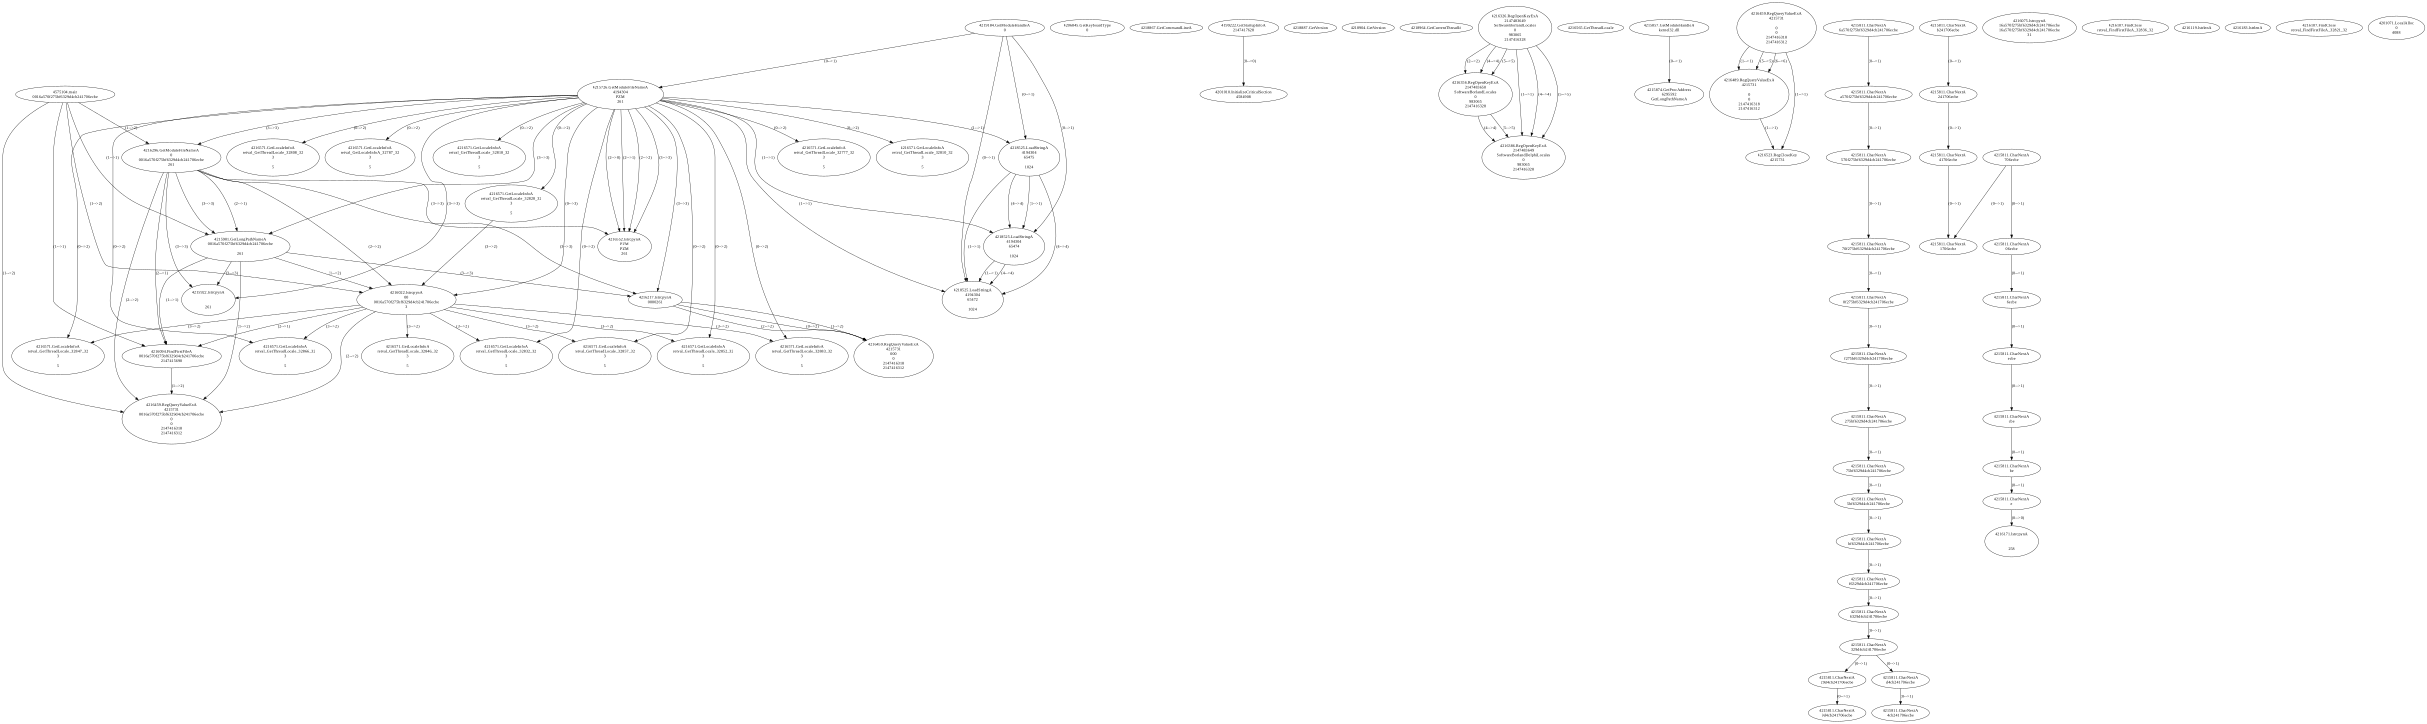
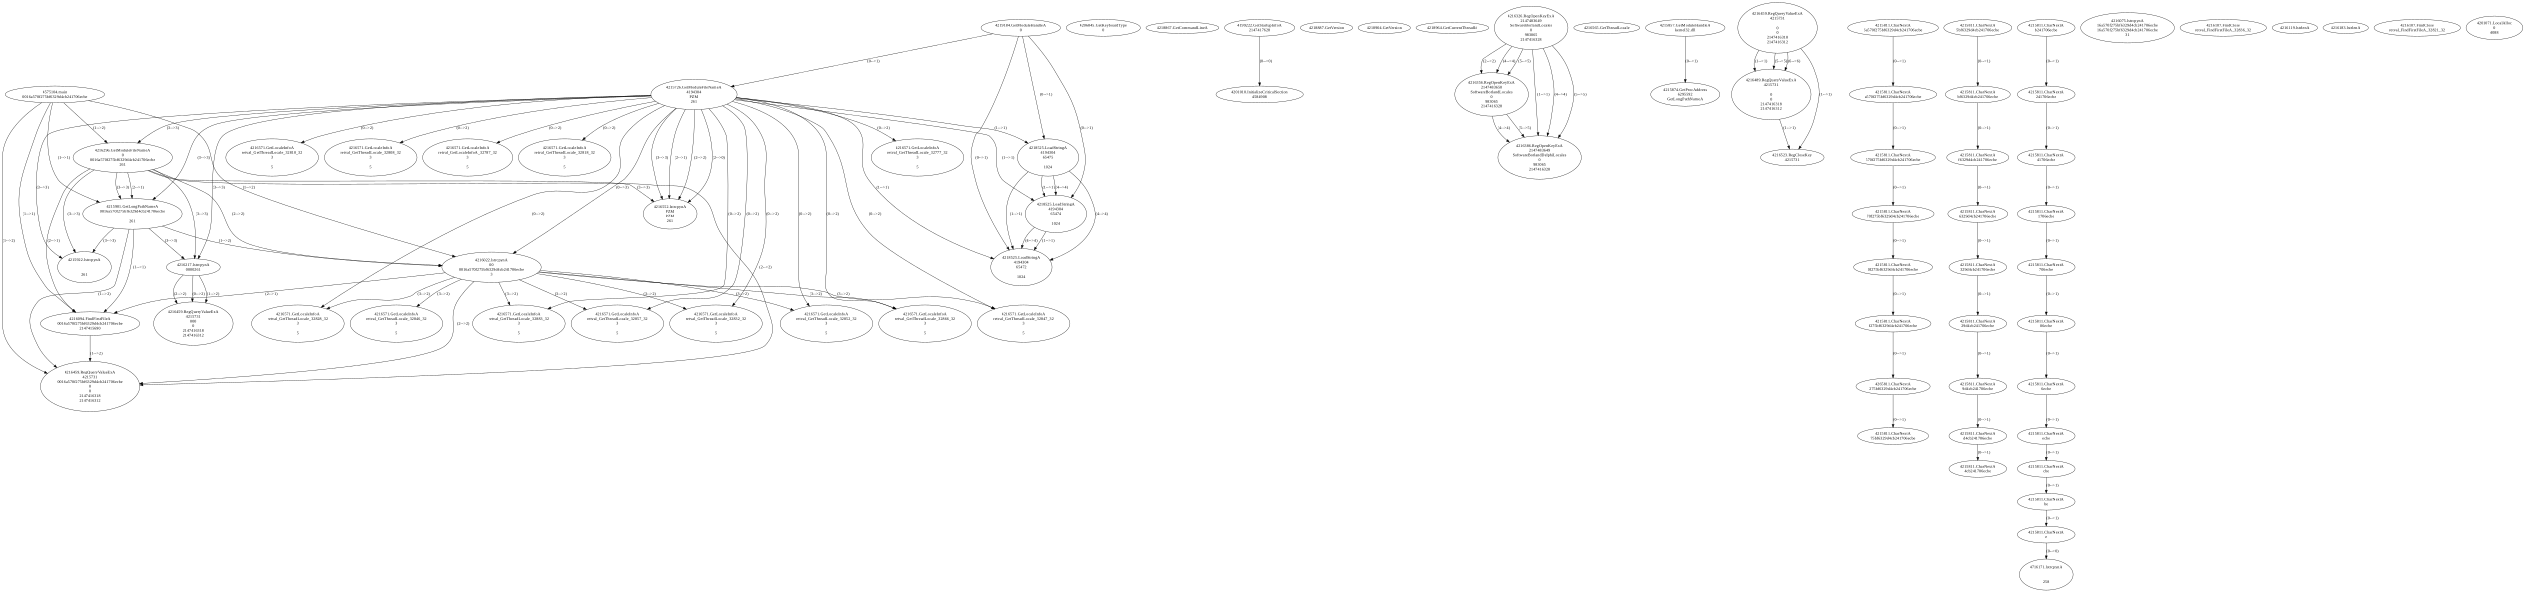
(1981, 201) -> (2046, 239)
(459, 252) -> (394, 300)
(1869, 419) -> (1893, 386)
(1869, 483) -> none
(2012, 541) -> (2046, 575)
(1883, 662) -> (1978, 410)
